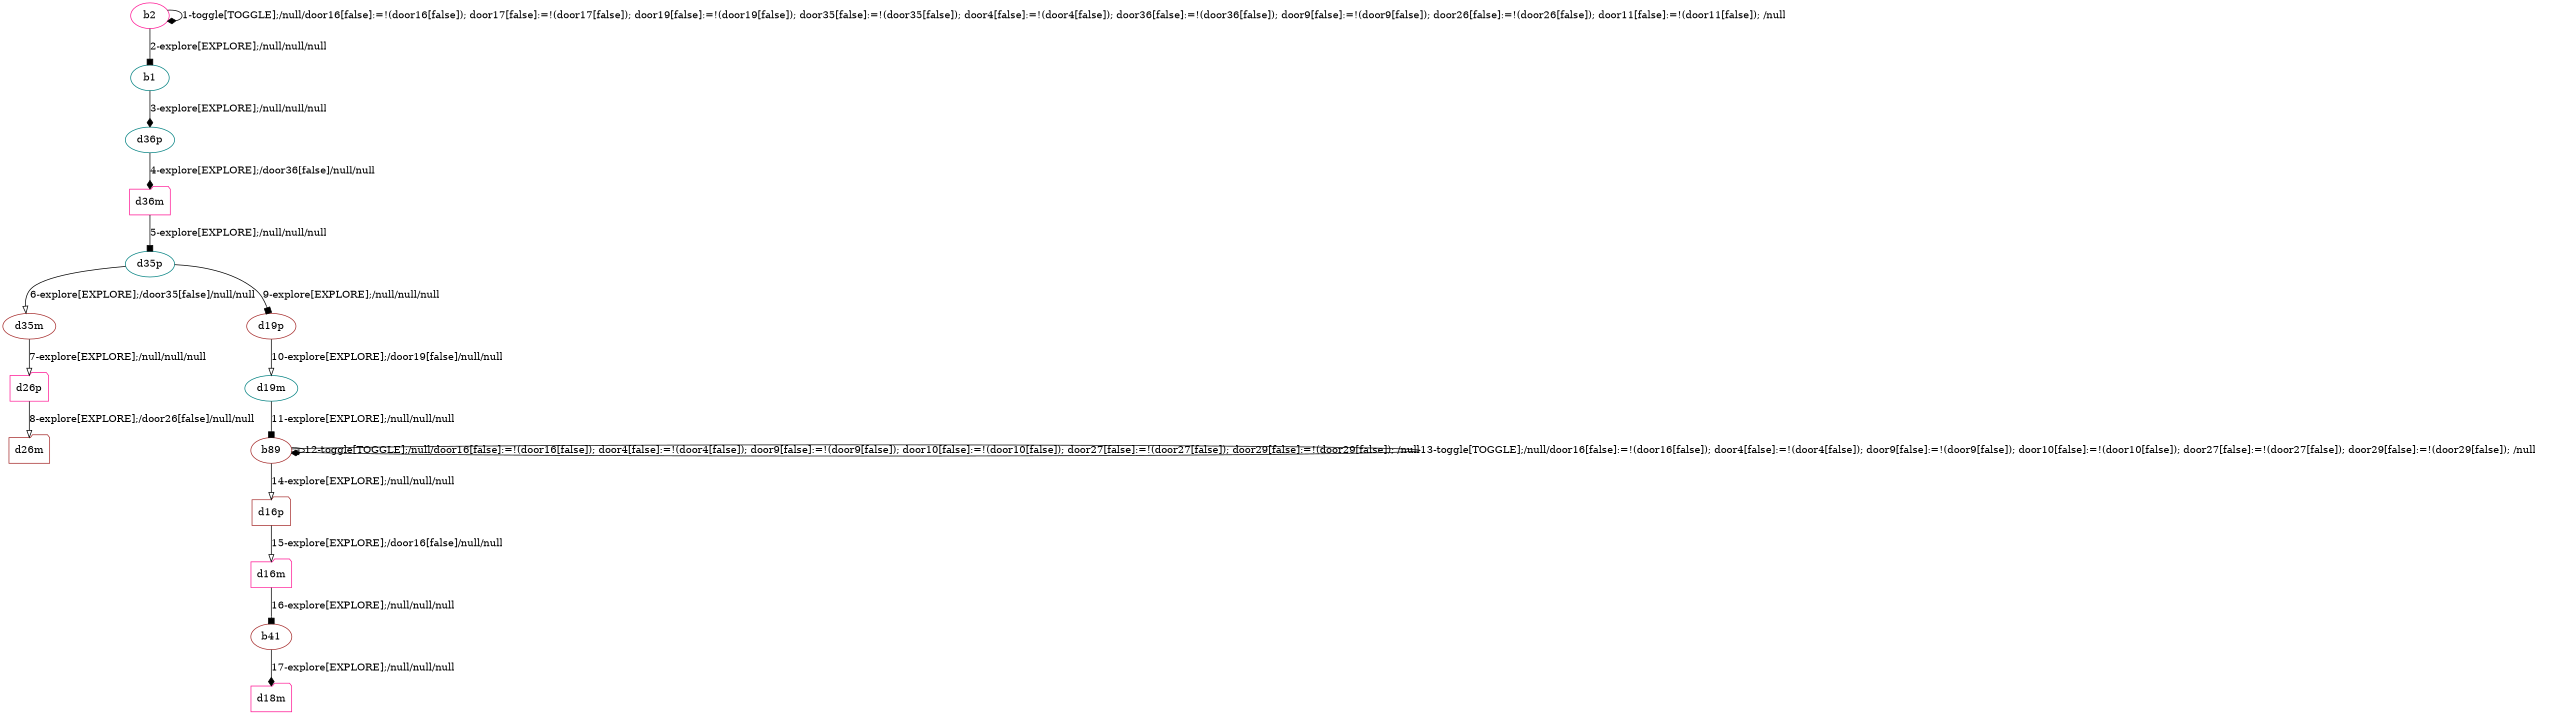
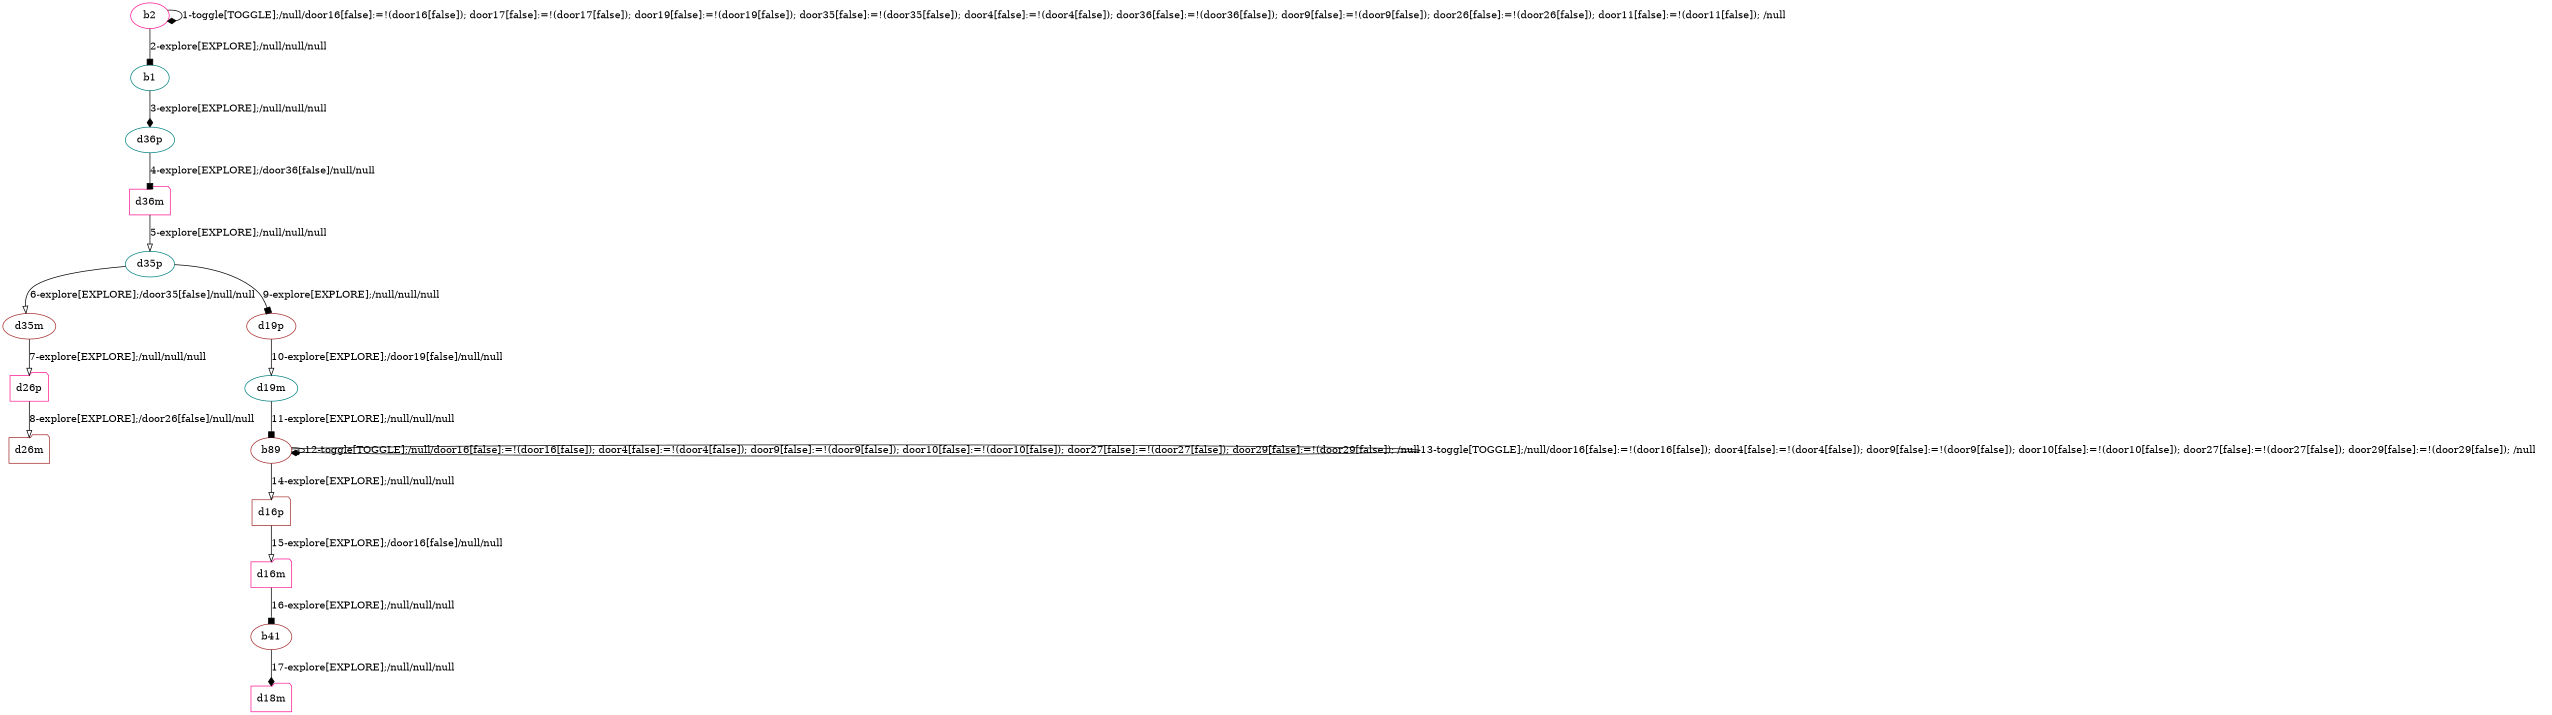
(150, 167) -> (150, 167)
(150, 230) -> (150, 230)
